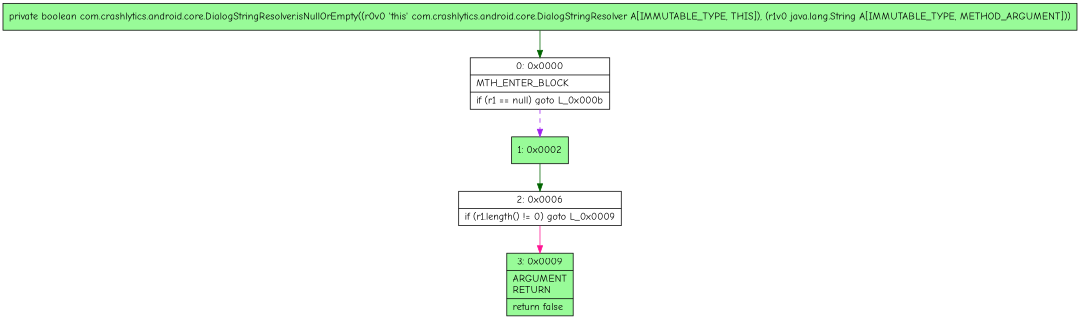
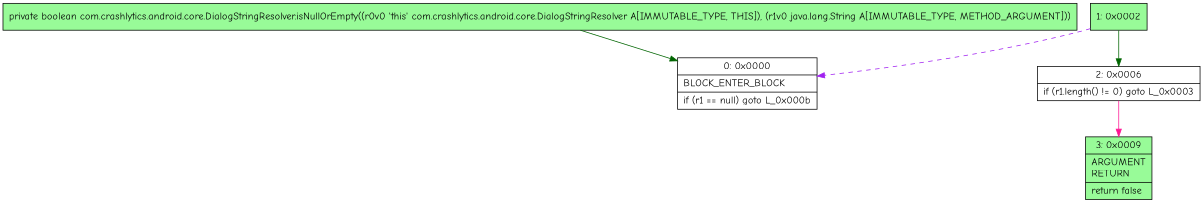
(522, 83) -> (734, 83)
(540, 119) -> (958, 57)
(540, 217) -> (1119, 92)
